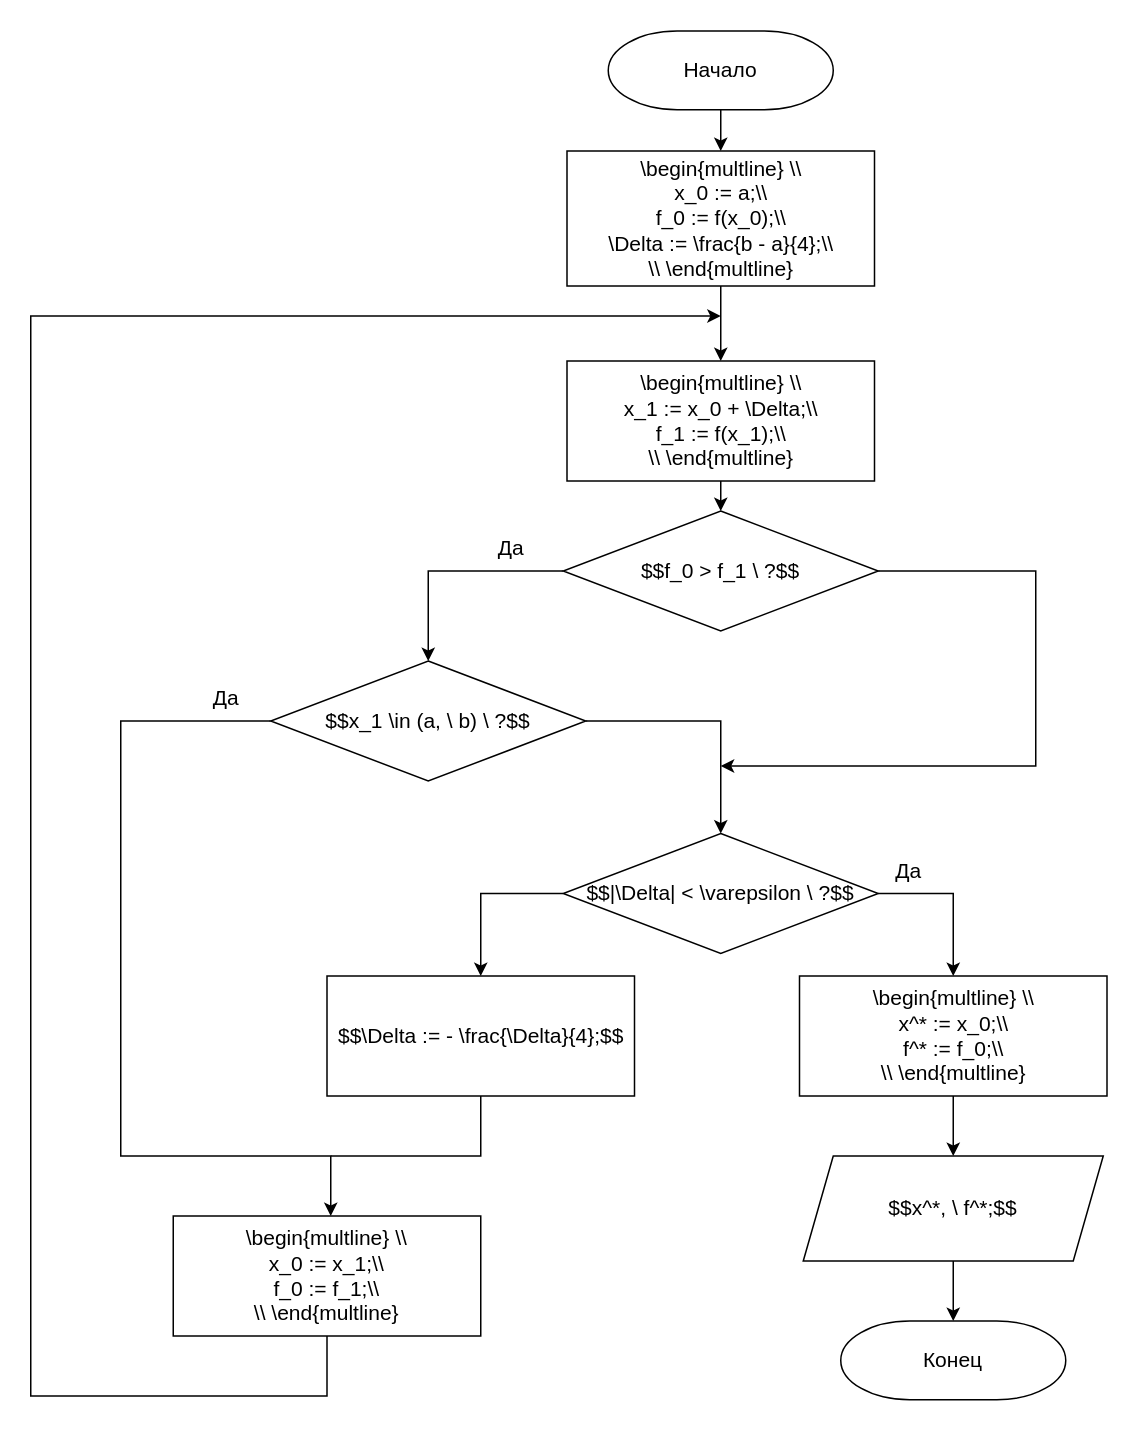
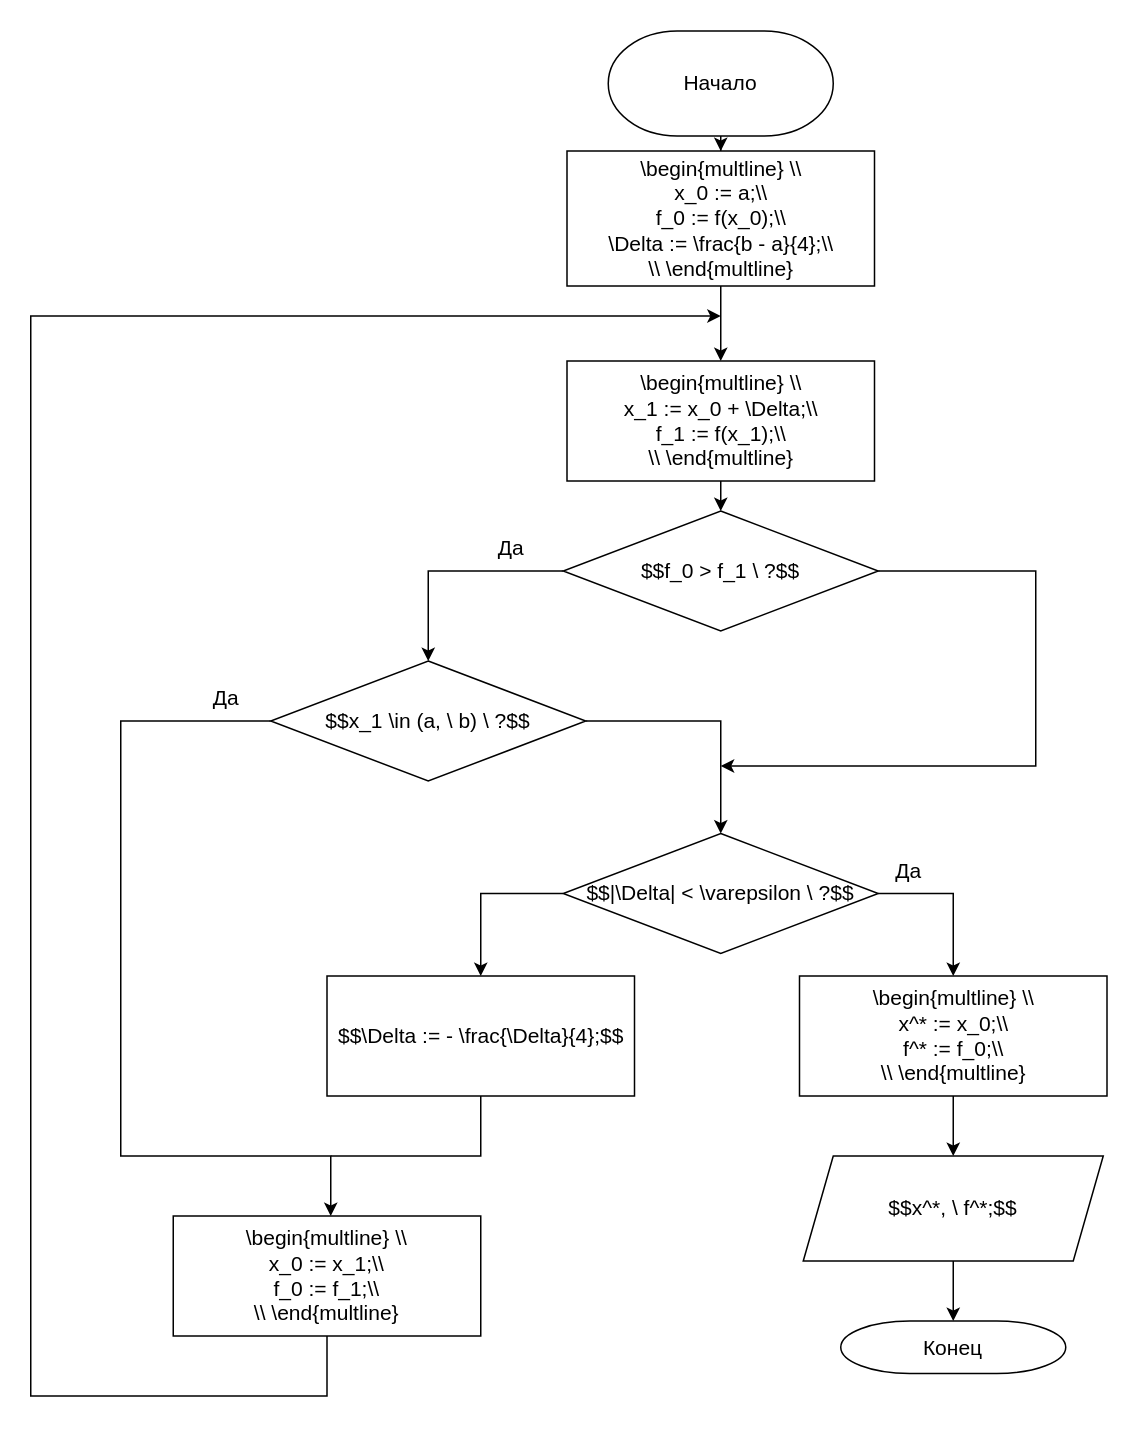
(721, 70) -> (721, 83)
(953, 1360) -> (953, 1347)
